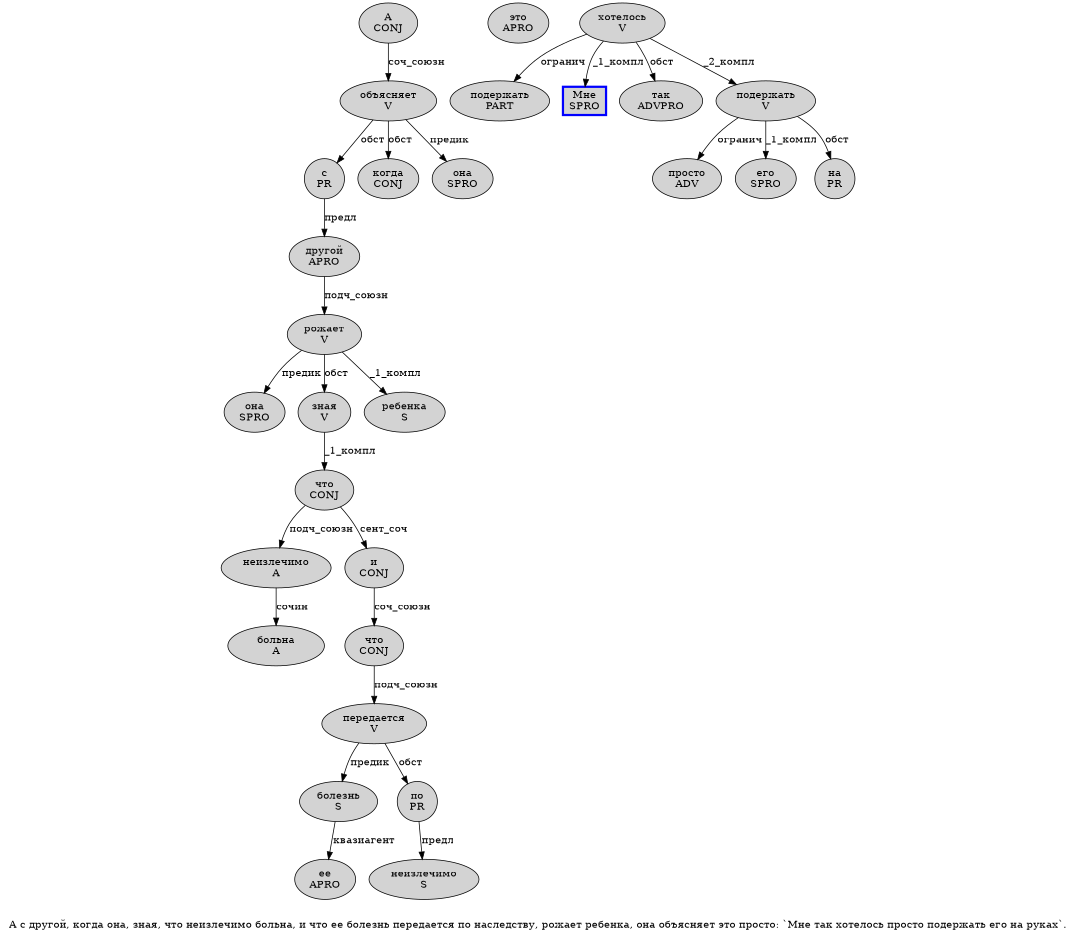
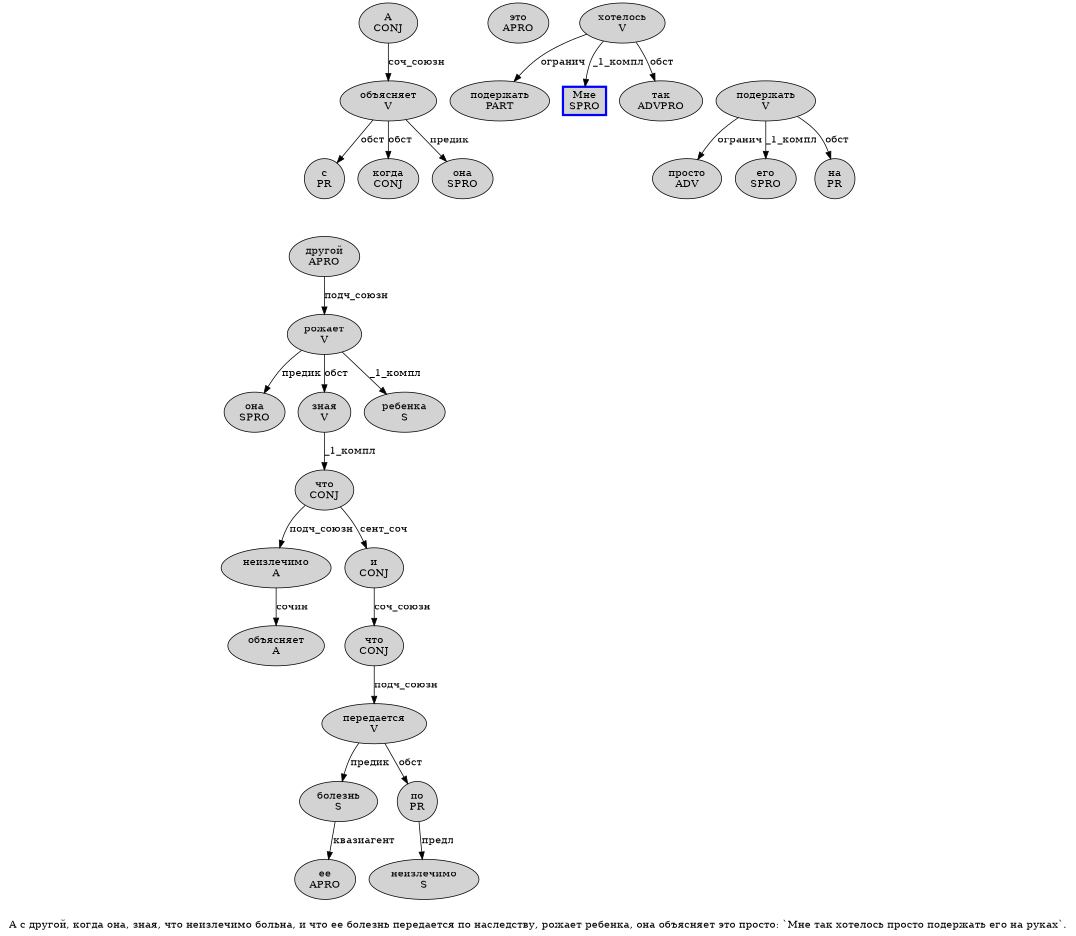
(690, 60) -> none
(324, 214) -> none
(276, 646) -> (276, 646)
